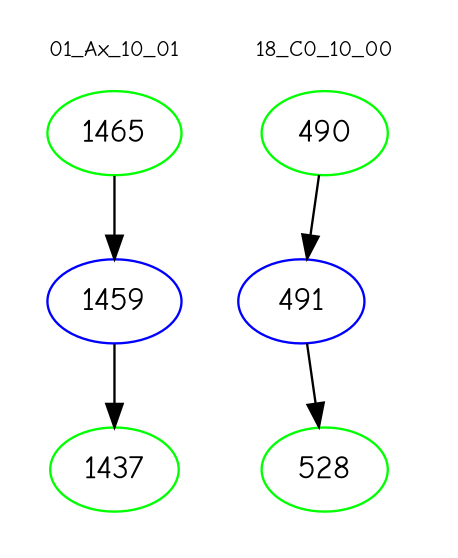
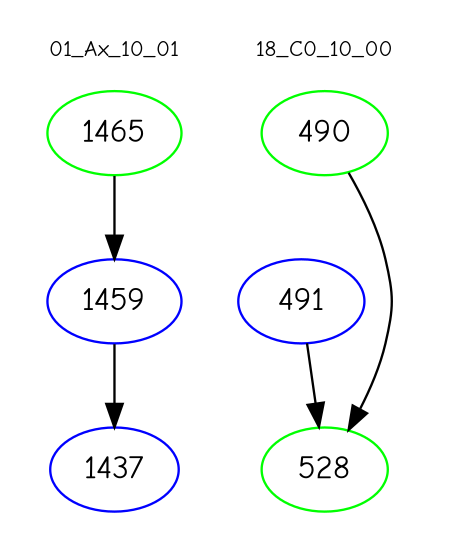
(315, 205) -> (391, 289)
(114, 470) -> (114, 470)
